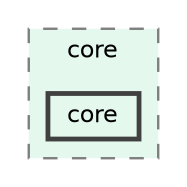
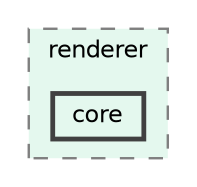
(93, 52) -> (98, 52)
